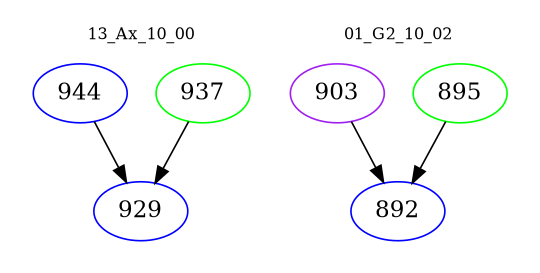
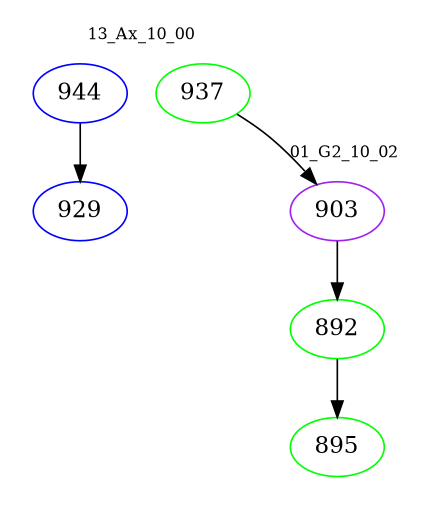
(176, 145) -> (288, 154)
(433, 145) -> (337, 380)
(398, 211) -> (337, 329)
